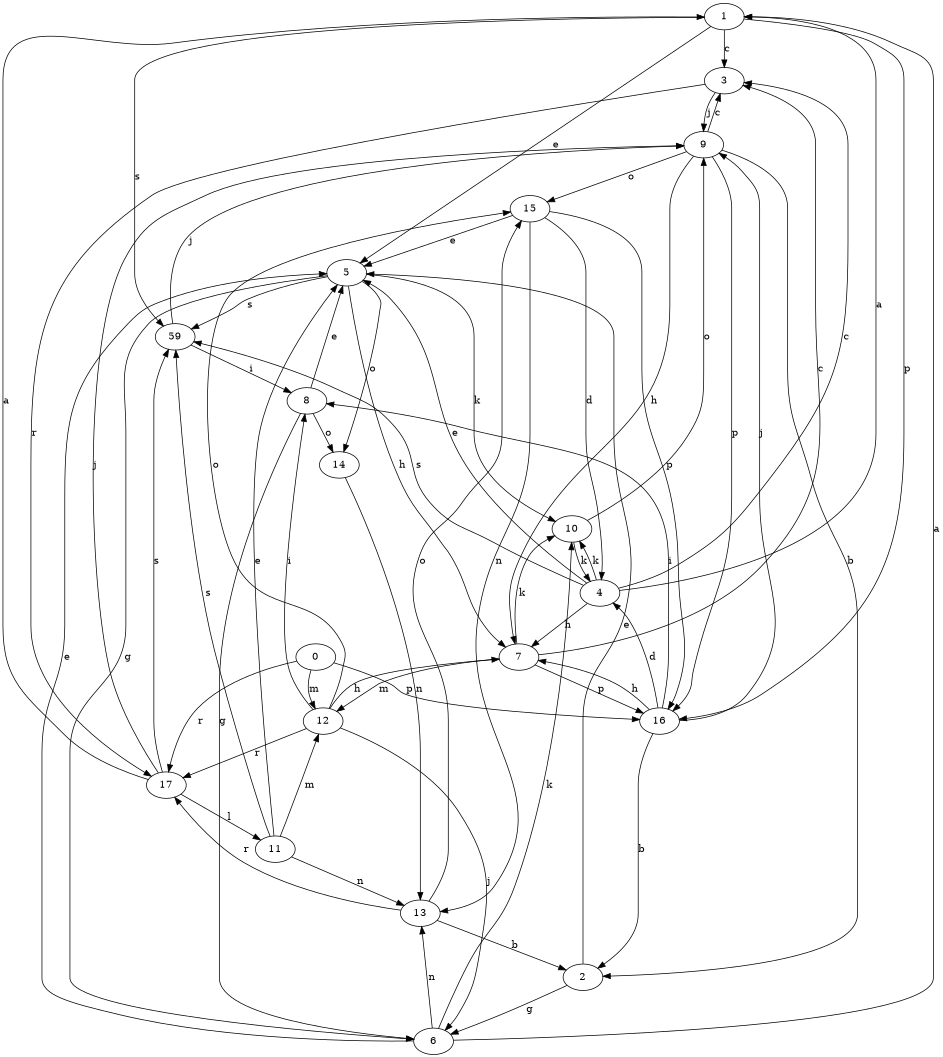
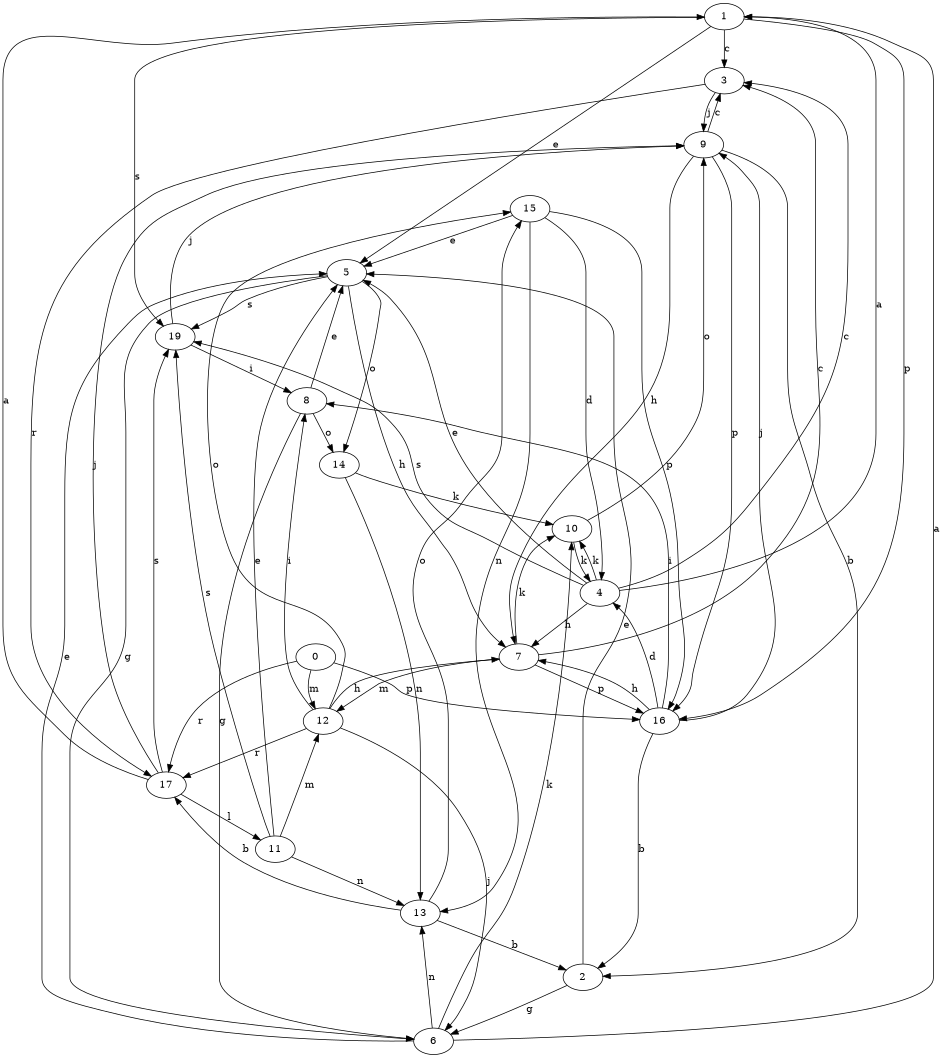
(620, 175) -> none
(175, 337) -> (175, 337)
(474, 377) -> (450, 501)
(246, 849) -> (246, 849)
